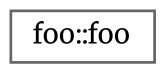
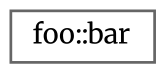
(83, 37) -> (83, 37)
